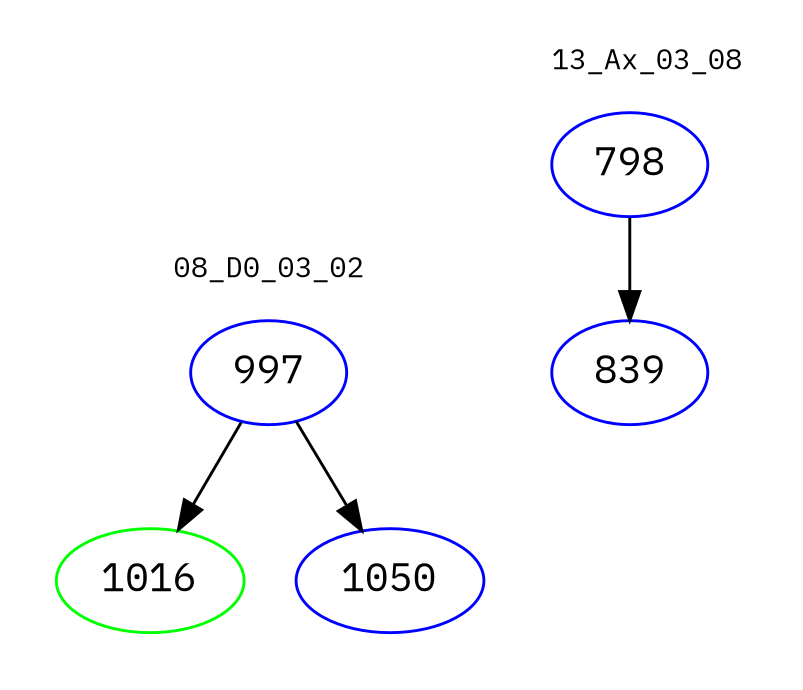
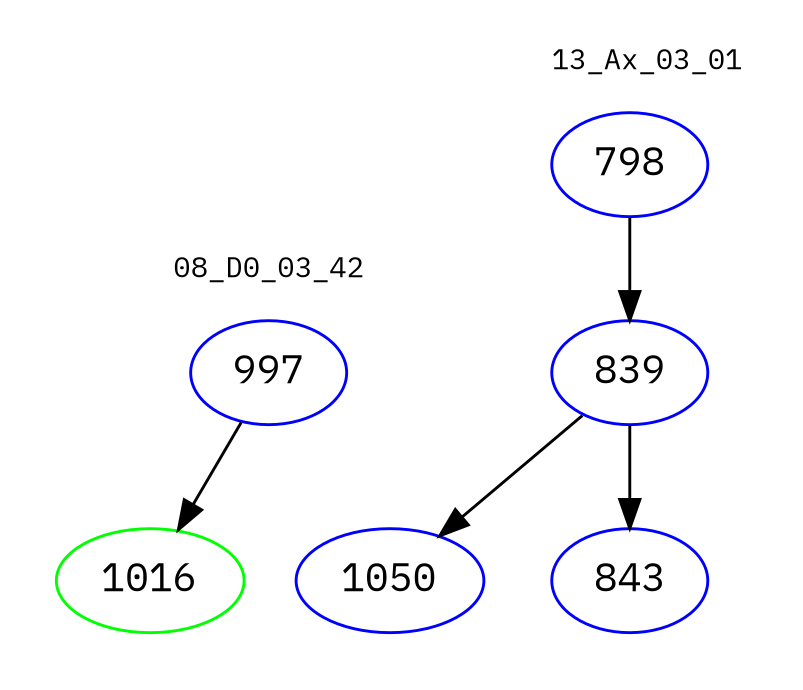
(649, 62) -> (649, 62)
(270, 270) -> (270, 270)
(321, 463) -> (547, 446)
none -> (630, 581)
